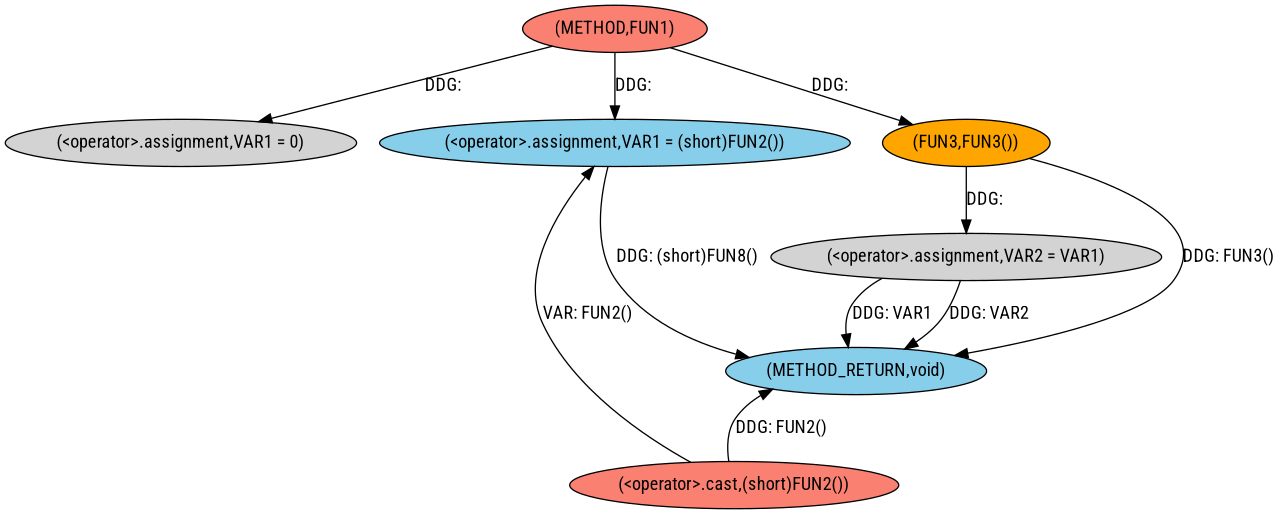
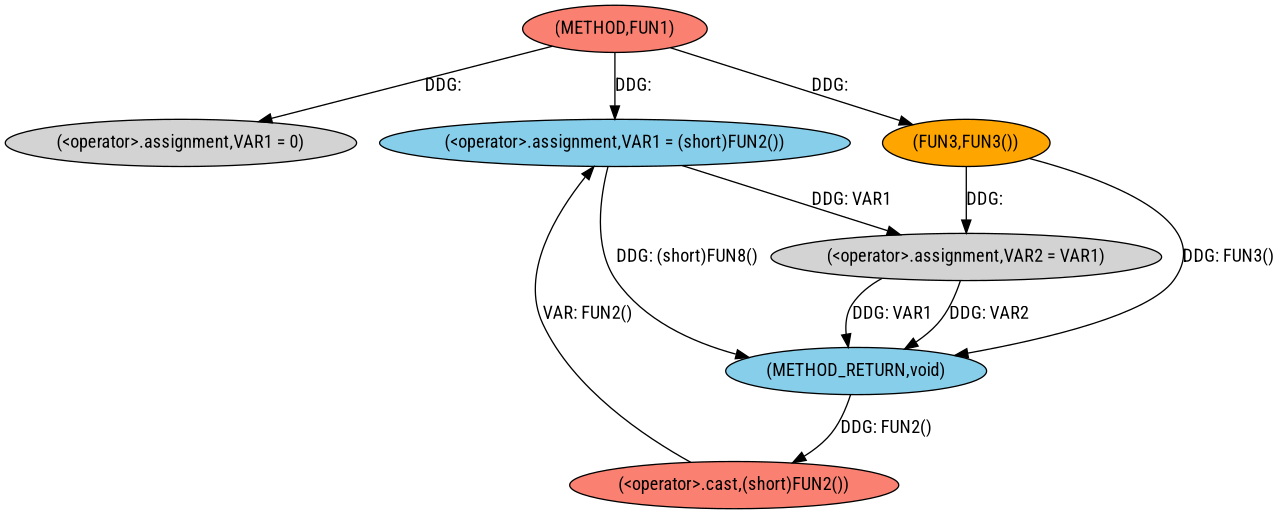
none -> (785, 198)
(733, 423) -> (834, 430)
